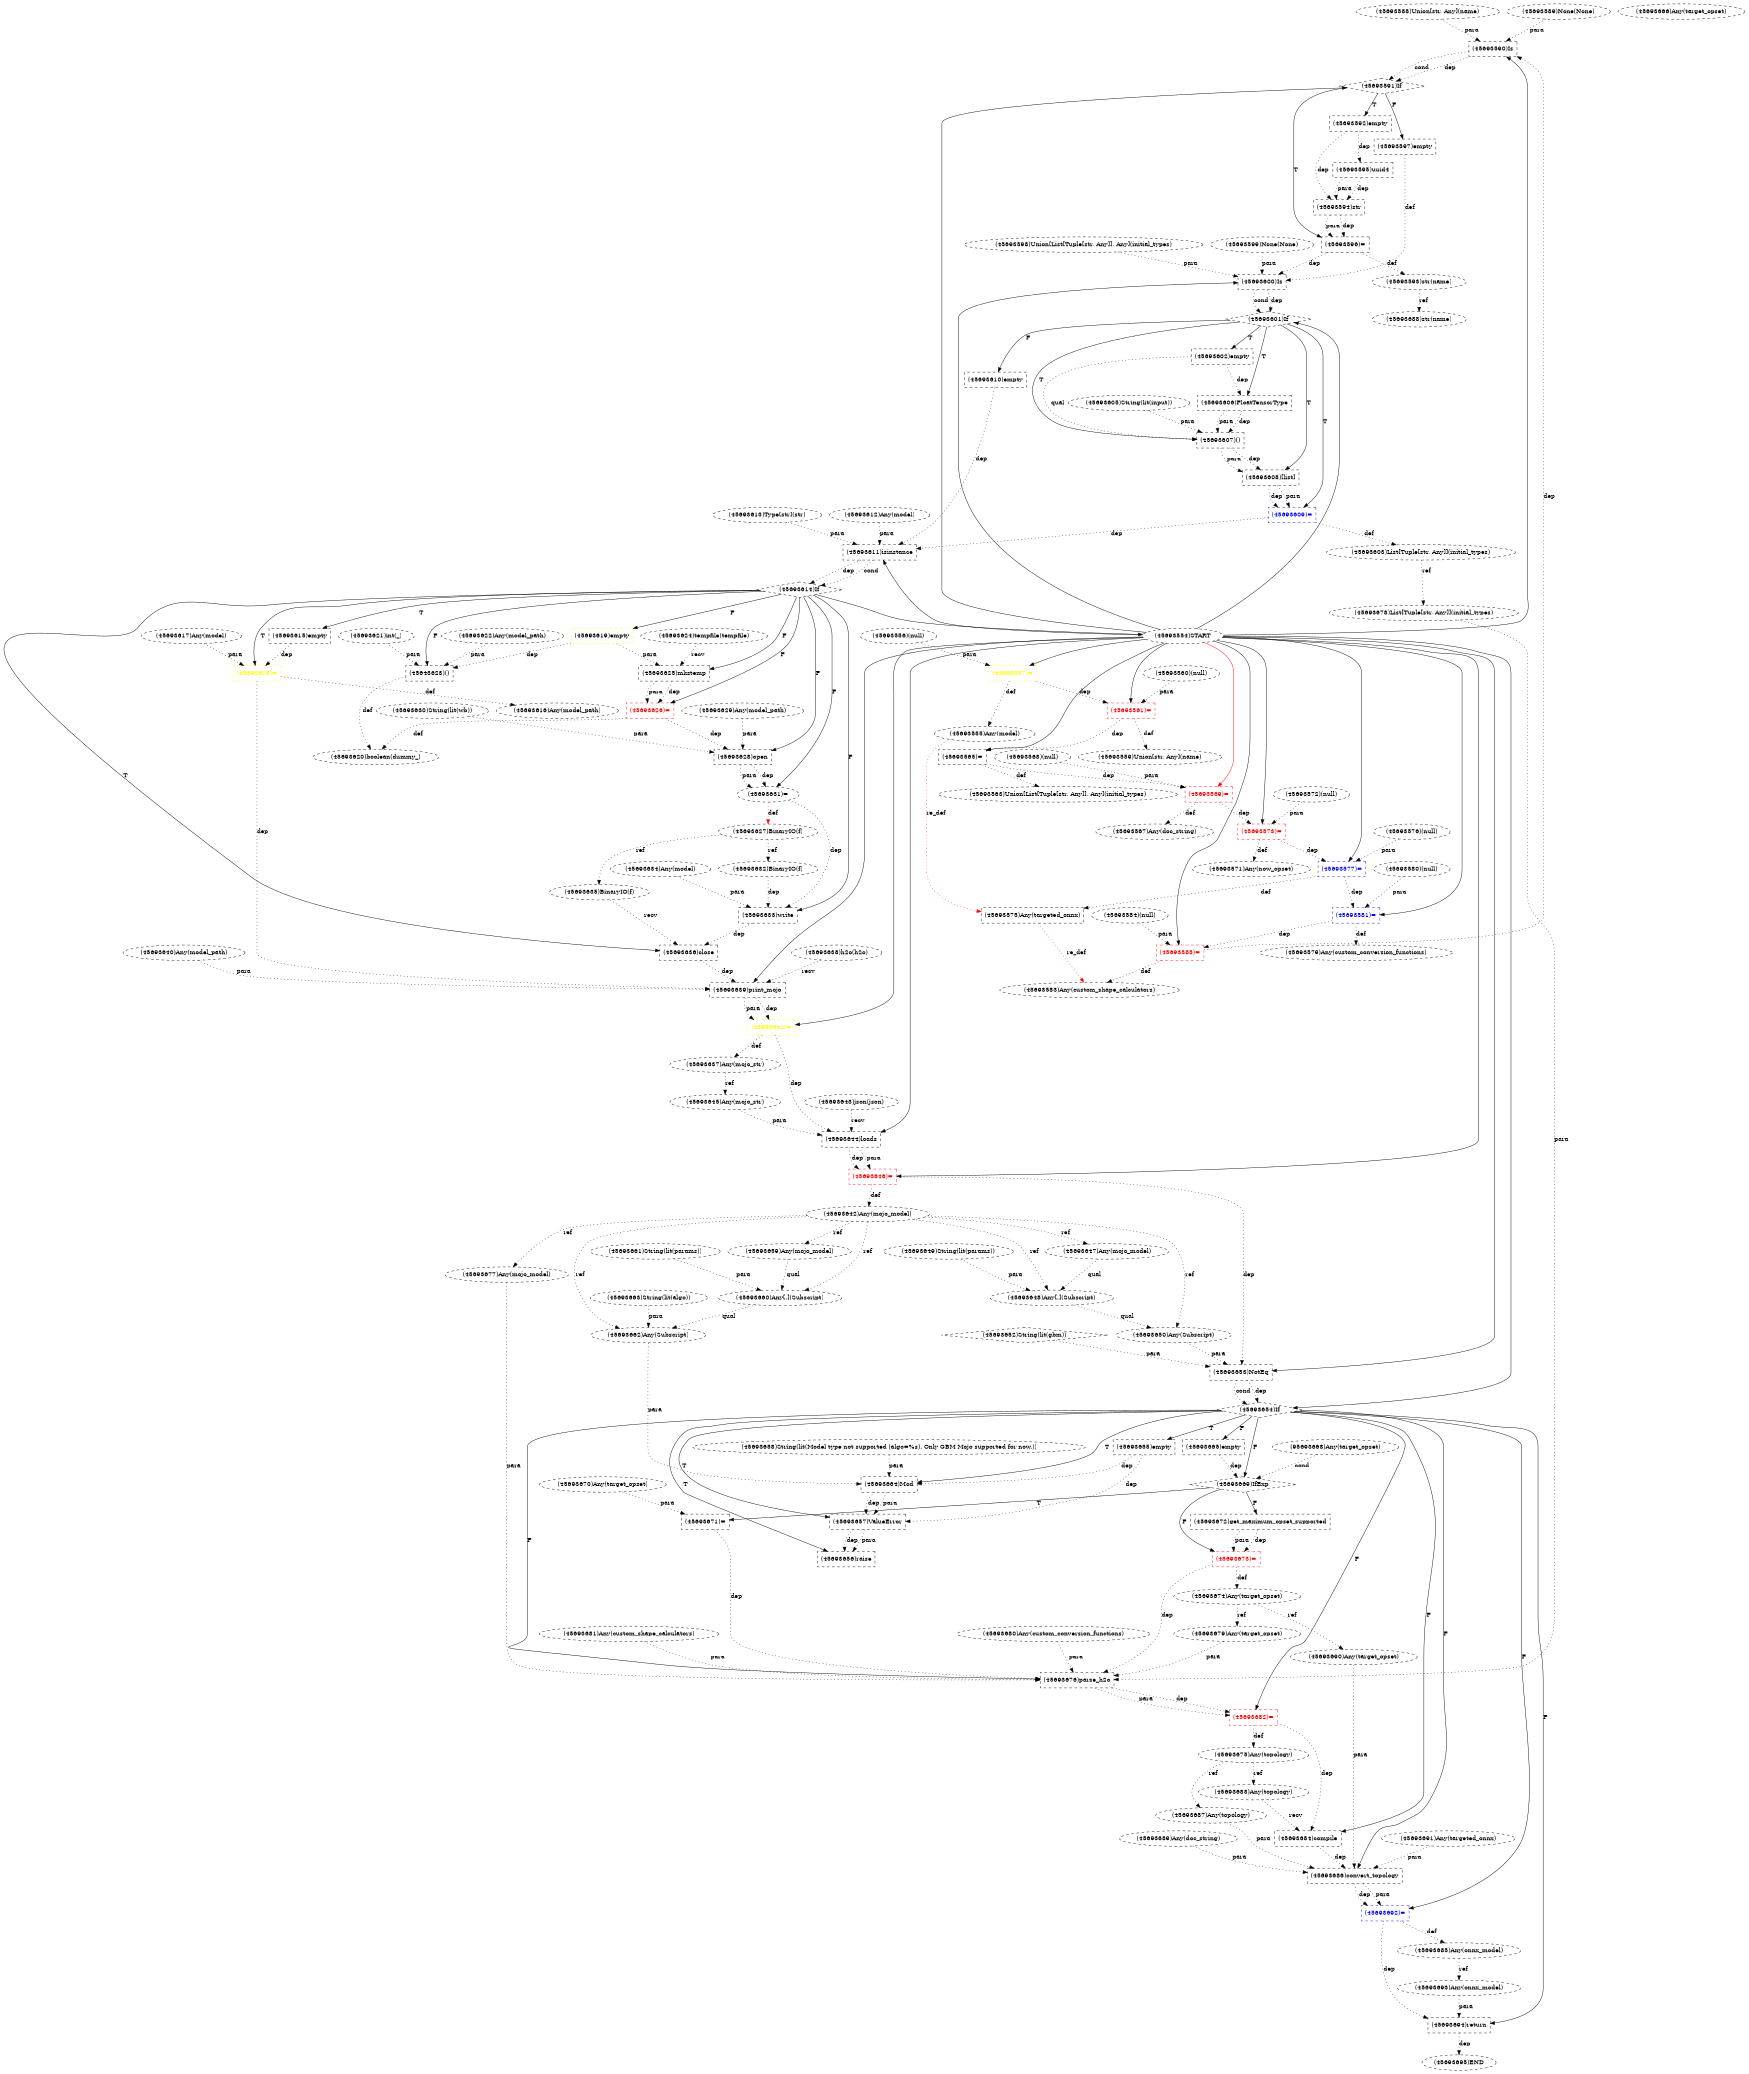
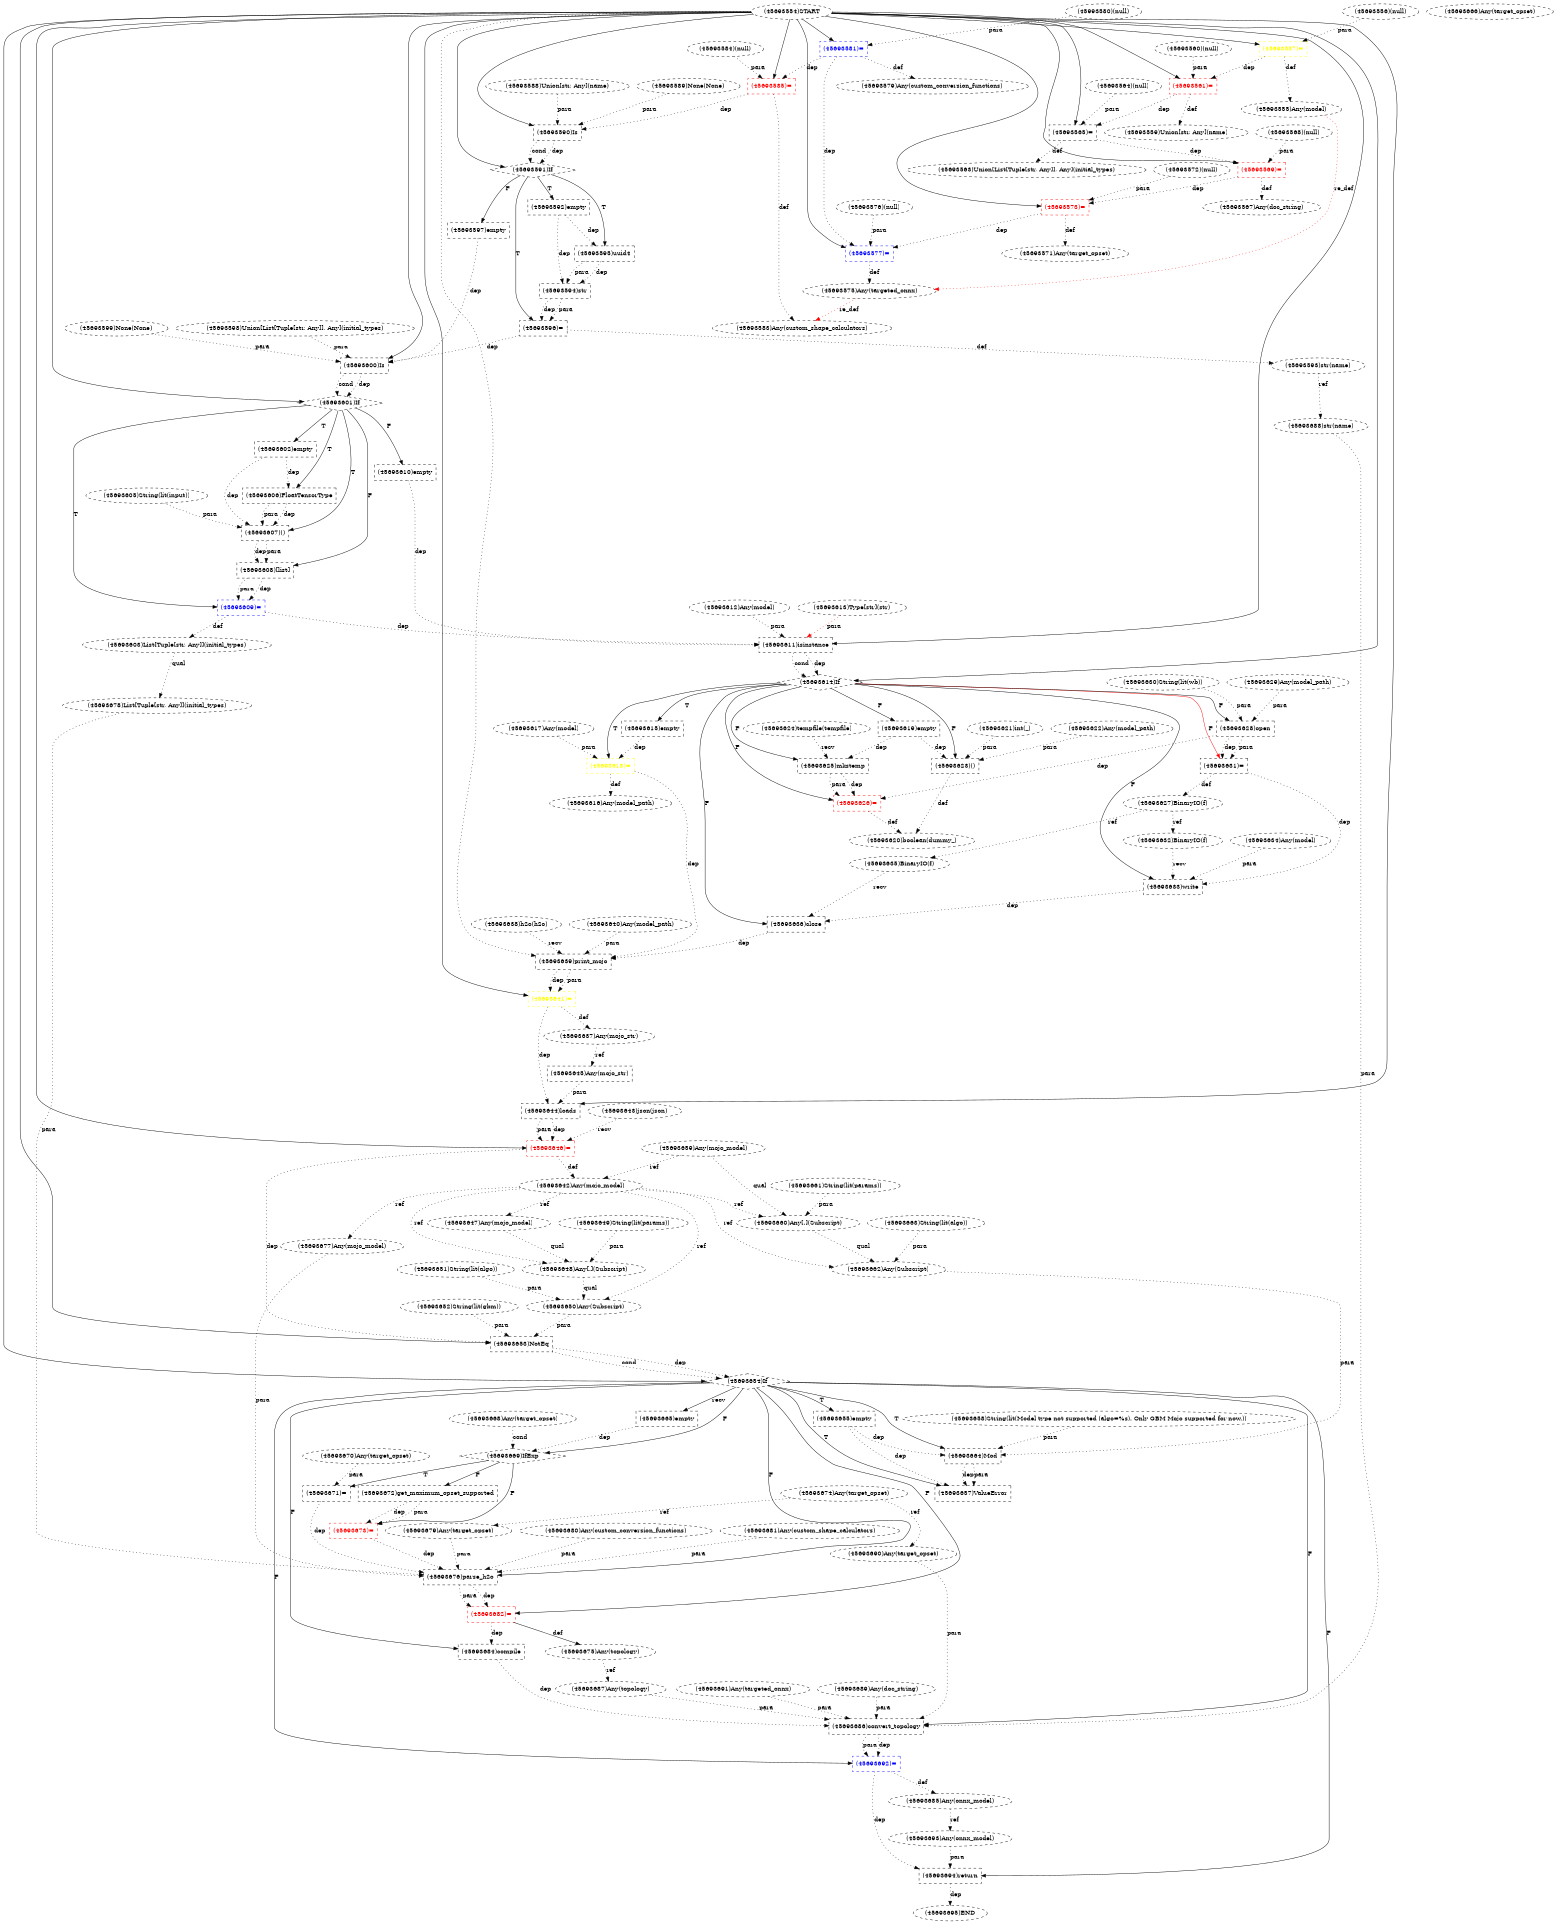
none -> (1123, 86)
none -> (592, 197)
(1410, 207) -> (476, 291)
(1058, 403) -> (233, 496)
(1309, 403) -> (370, 496)
(820, 533) -> (826, 625)
(1427, 571) -> (179, 664)
(934, 624) -> (1377, 345)
(602, 636) -> (909, 729)
(650, 655) -> (881, 747)
(429, 673) -> (955, 766)
(832, 694) -> (1055, 690)
(865, 707) -> (483, 361)
(1234, 708) -> (1057, 72)
(694, 733) -> (1051, 767)
(126, 776) -> (707, 803)
(768, 794) -> (1224, 766)
(768, 811) -> (1200, 784)
(1251, 869) -> (1065, 254)
(1412, 869) -> (1103, 12)
(1348, 890) -> (824, 154)
(774, 892) -> (1180, 864)
(1032, 915) -> (869, 291)
(725, 1102) -> (590, 1074)
(851, 1119) -> (595, 1129)
(831, 1232) -> (644, 1167)
none -> (1361, 1265)
none -> (456, 1269)
(1025, 1335) -> (459, 1307)
(1242, 1428) -> (719, 1400)
(1335, 1447) -> (513, 1419)
(846, 1559) -> none
(1237, 1576) -> none
(1253, 1734) -> (545, 1633)
(1253, 1792) -> none
